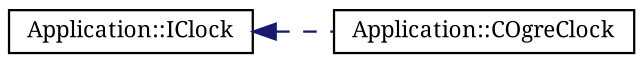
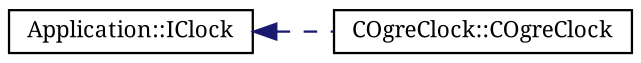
(484, 32) -> (483, 32)
